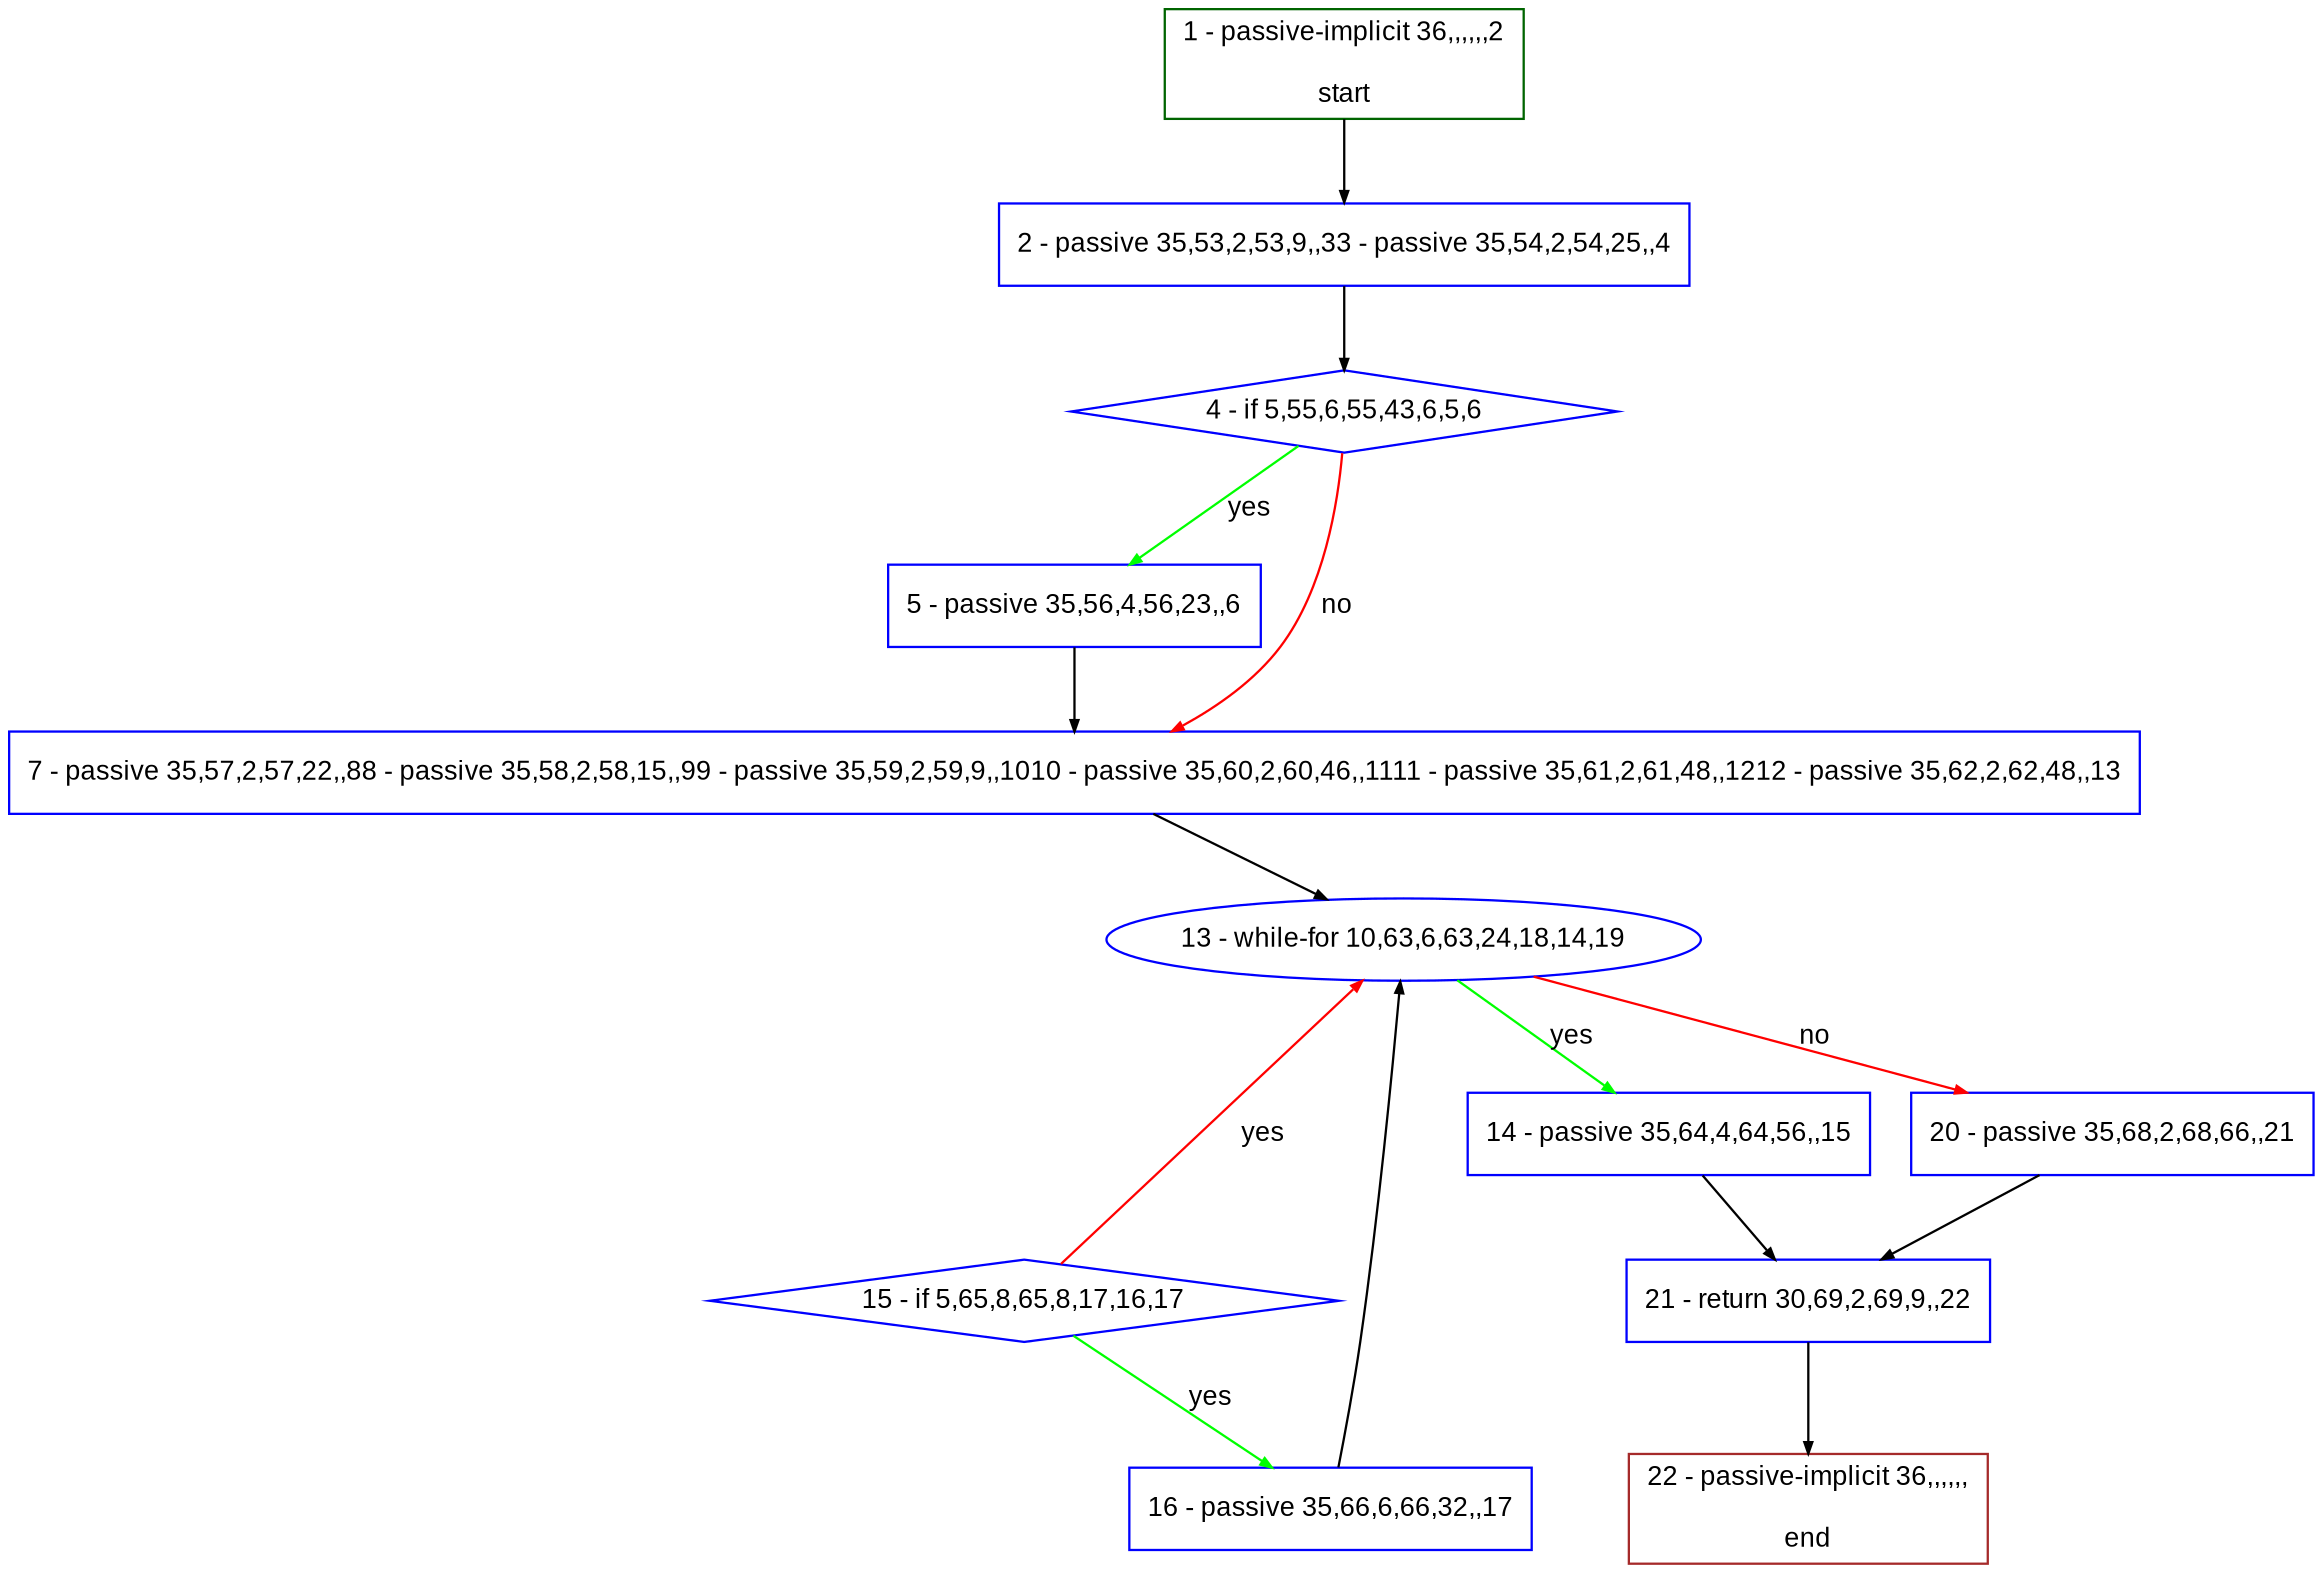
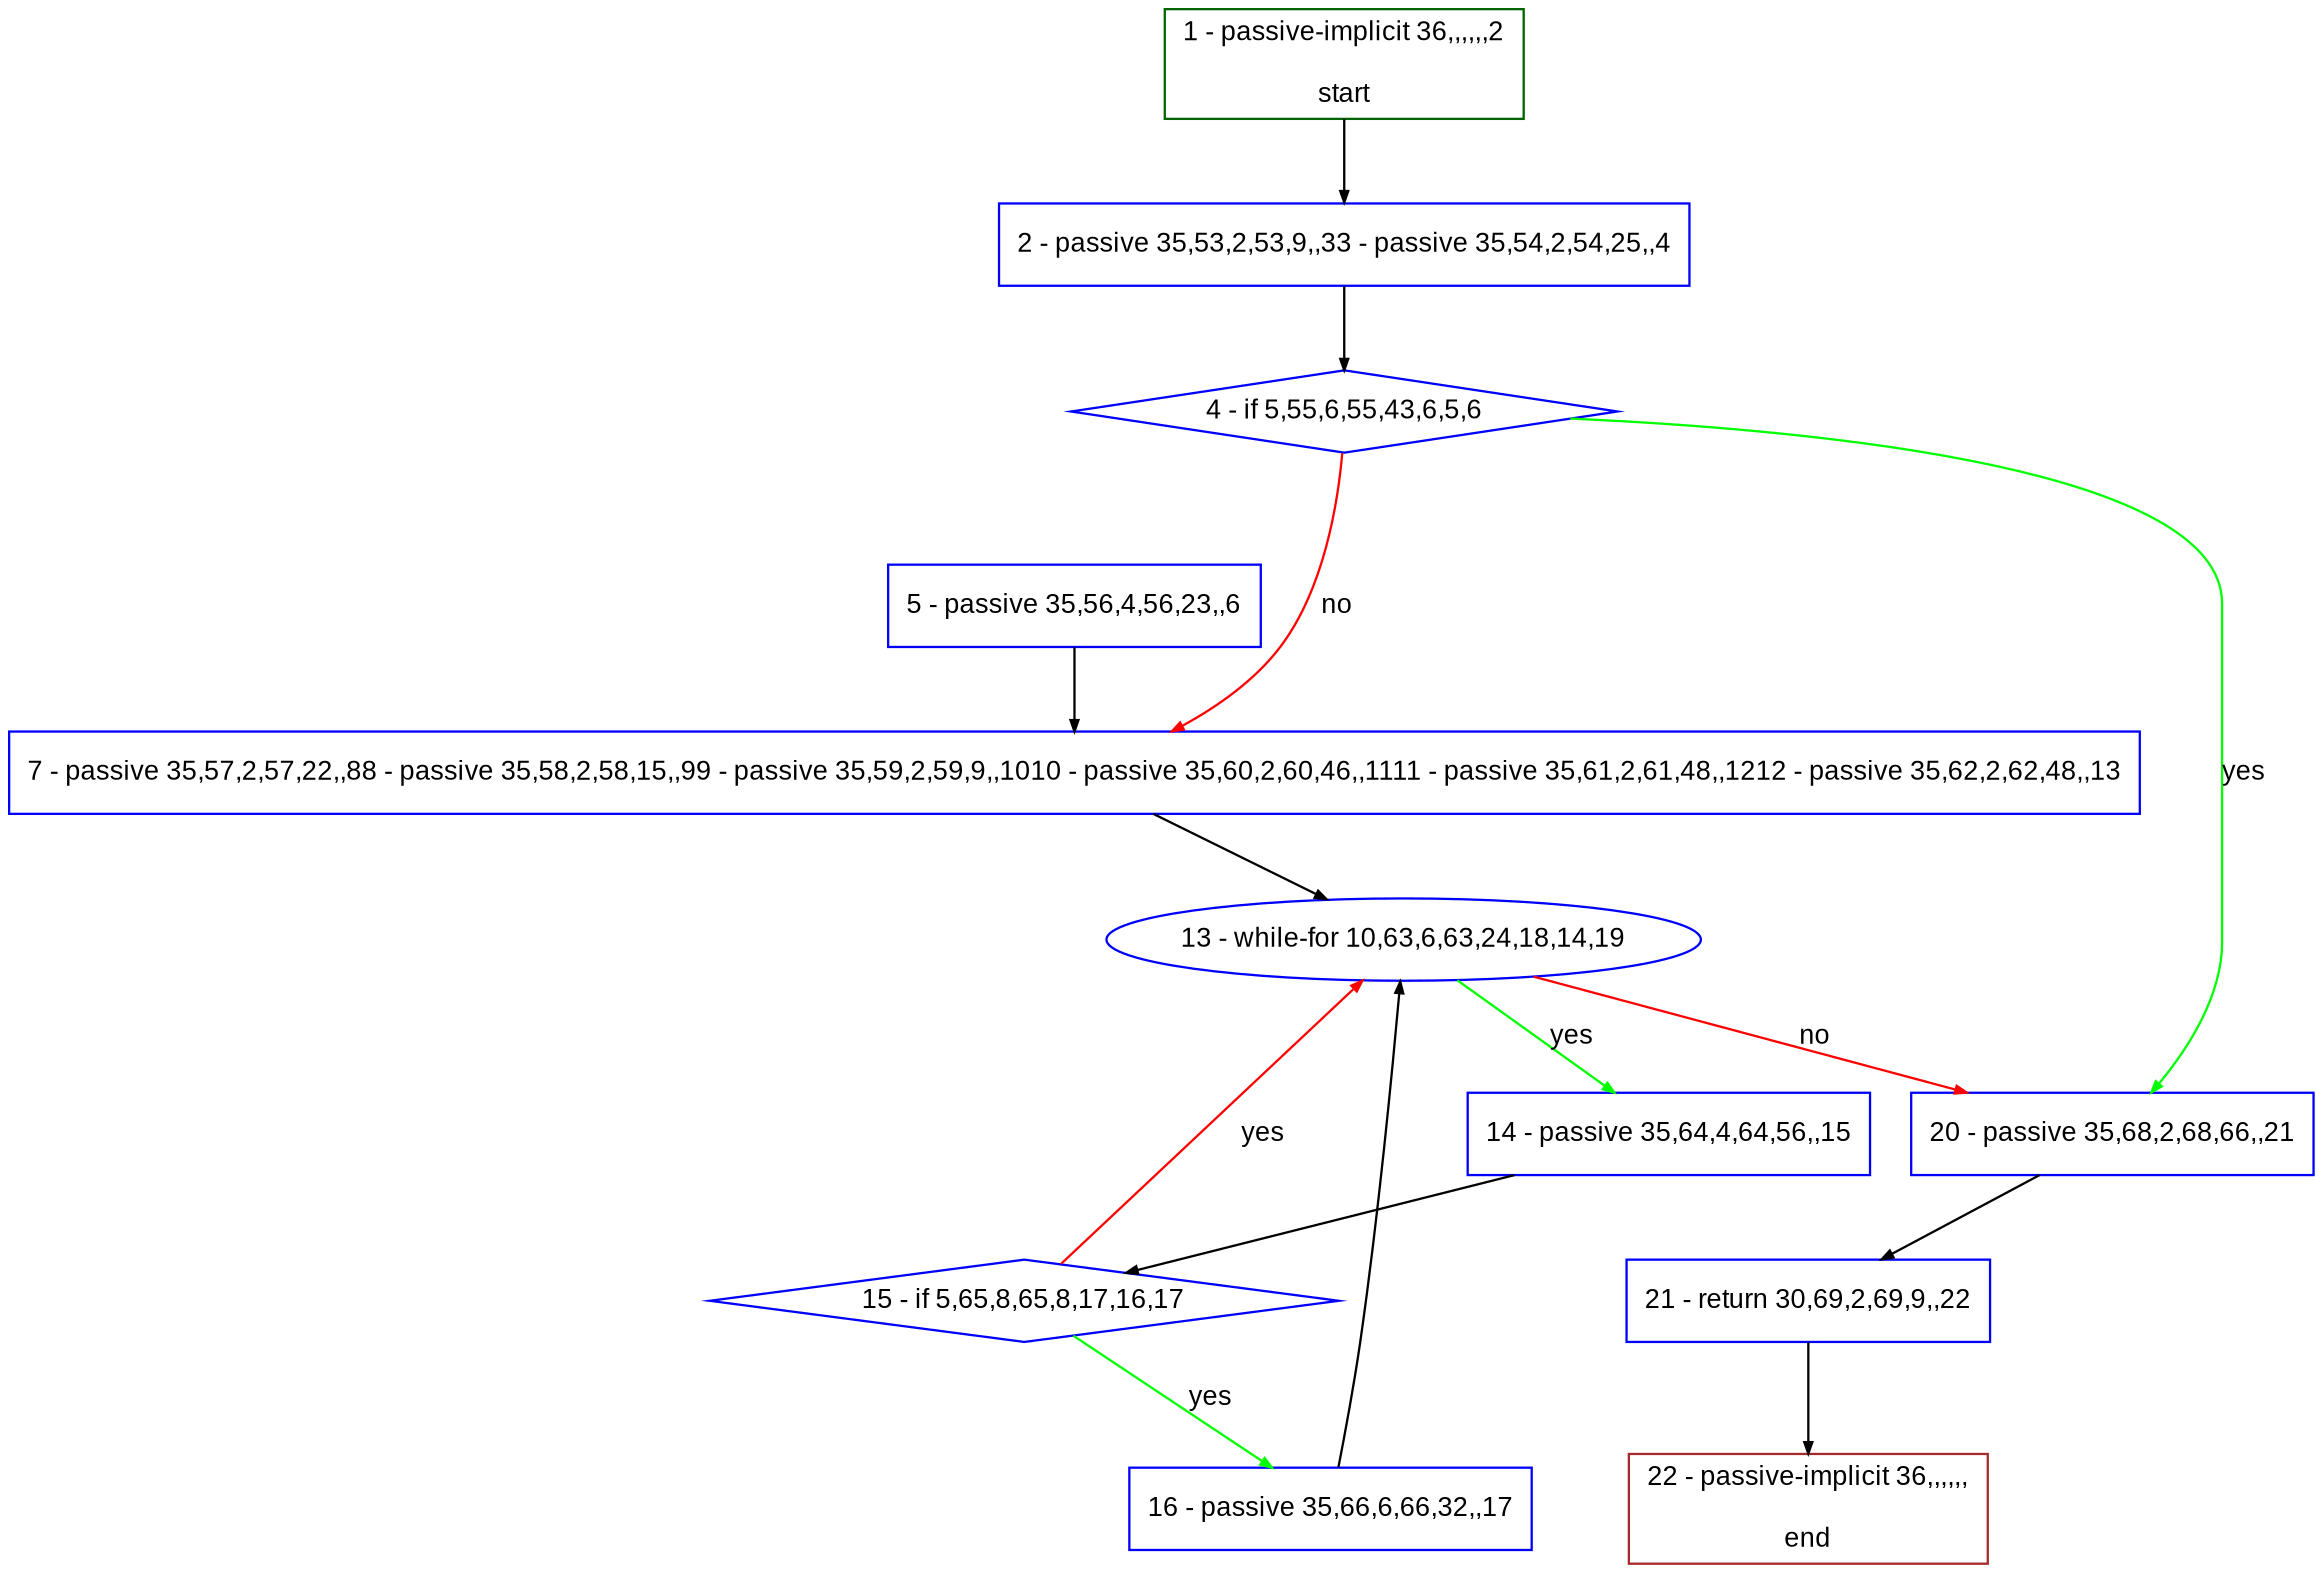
(1219, 502) -> (2160, 522)
(1735, 1213) -> (1326, 1223)
